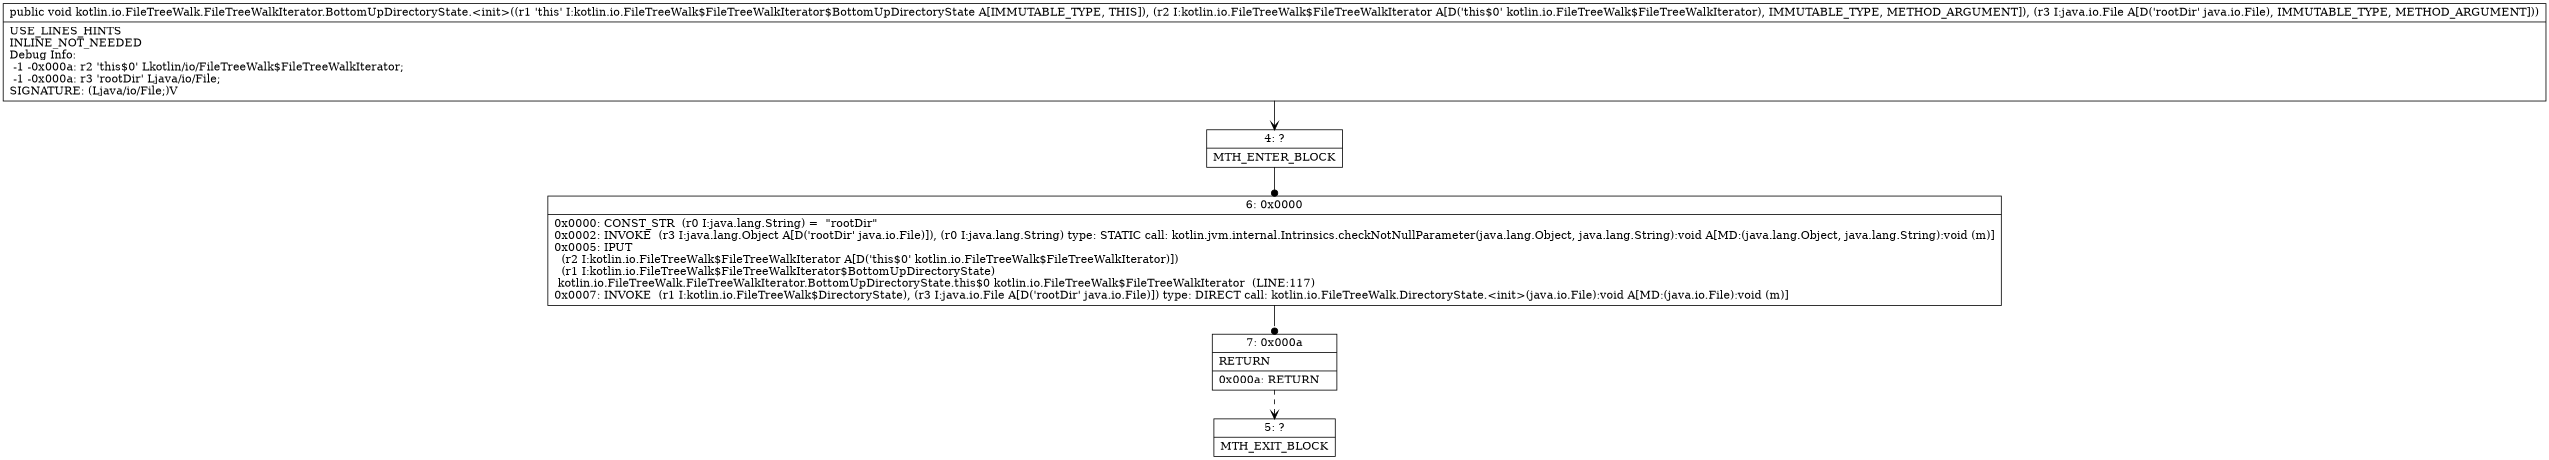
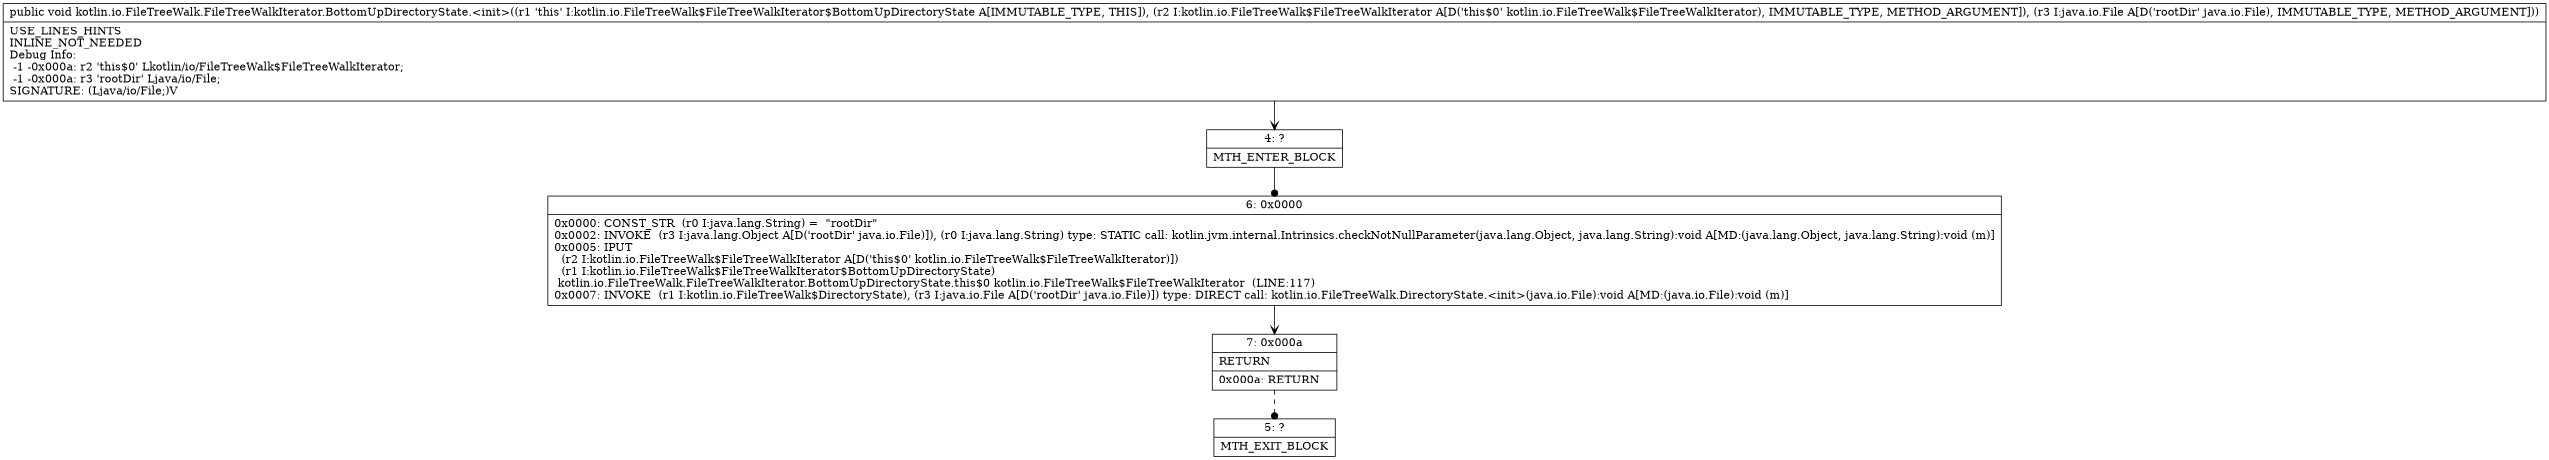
(1275, 316) -> (1275, 316)
(1275, 401) -> (1275, 401)
